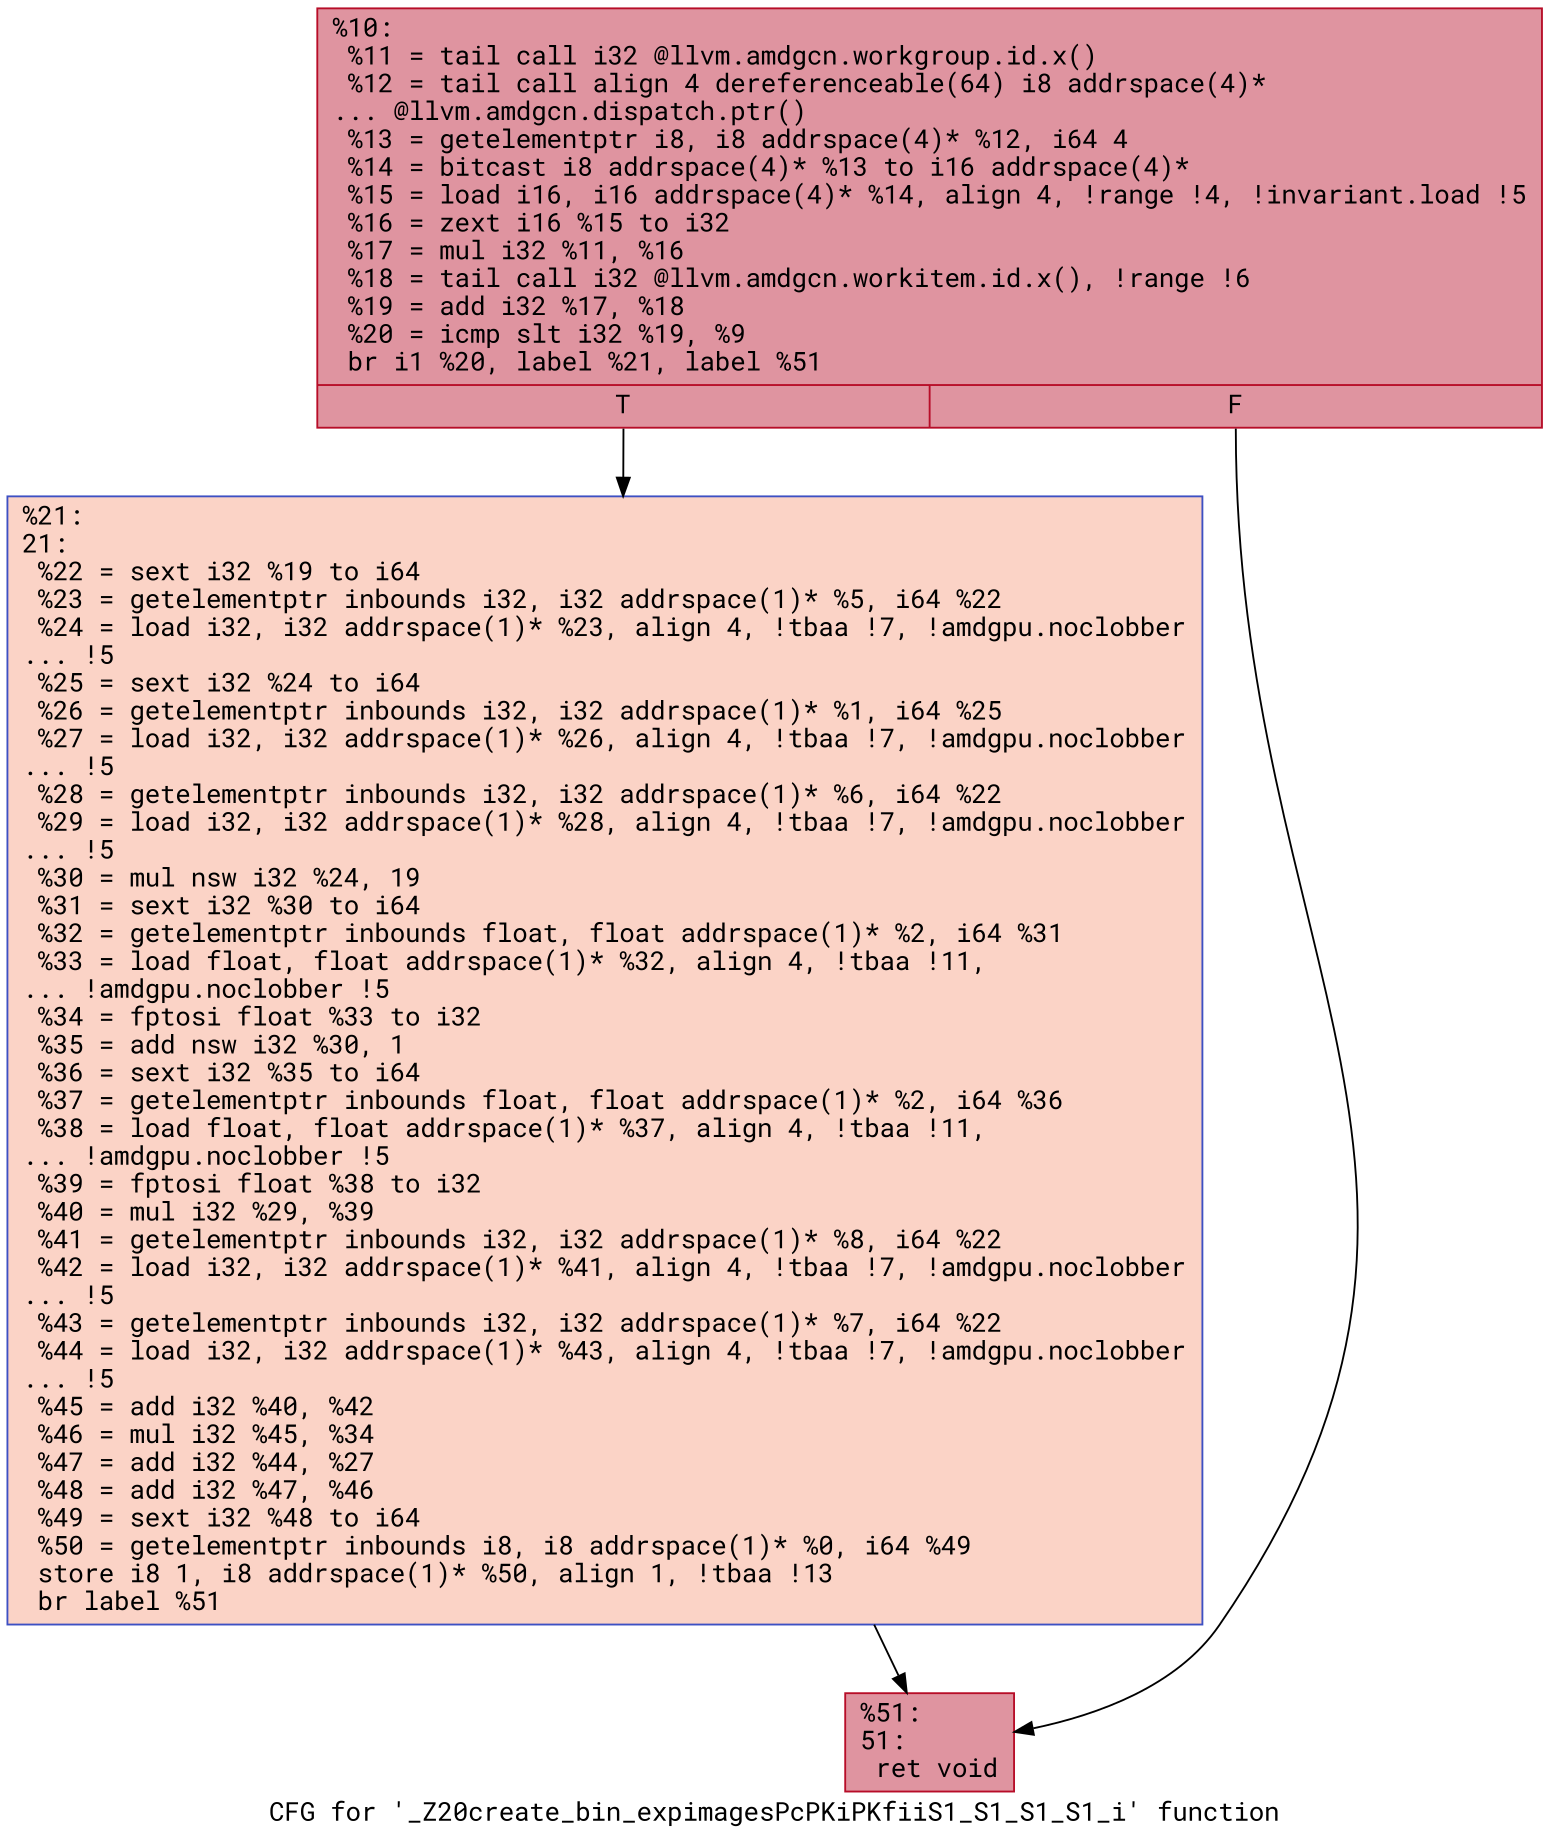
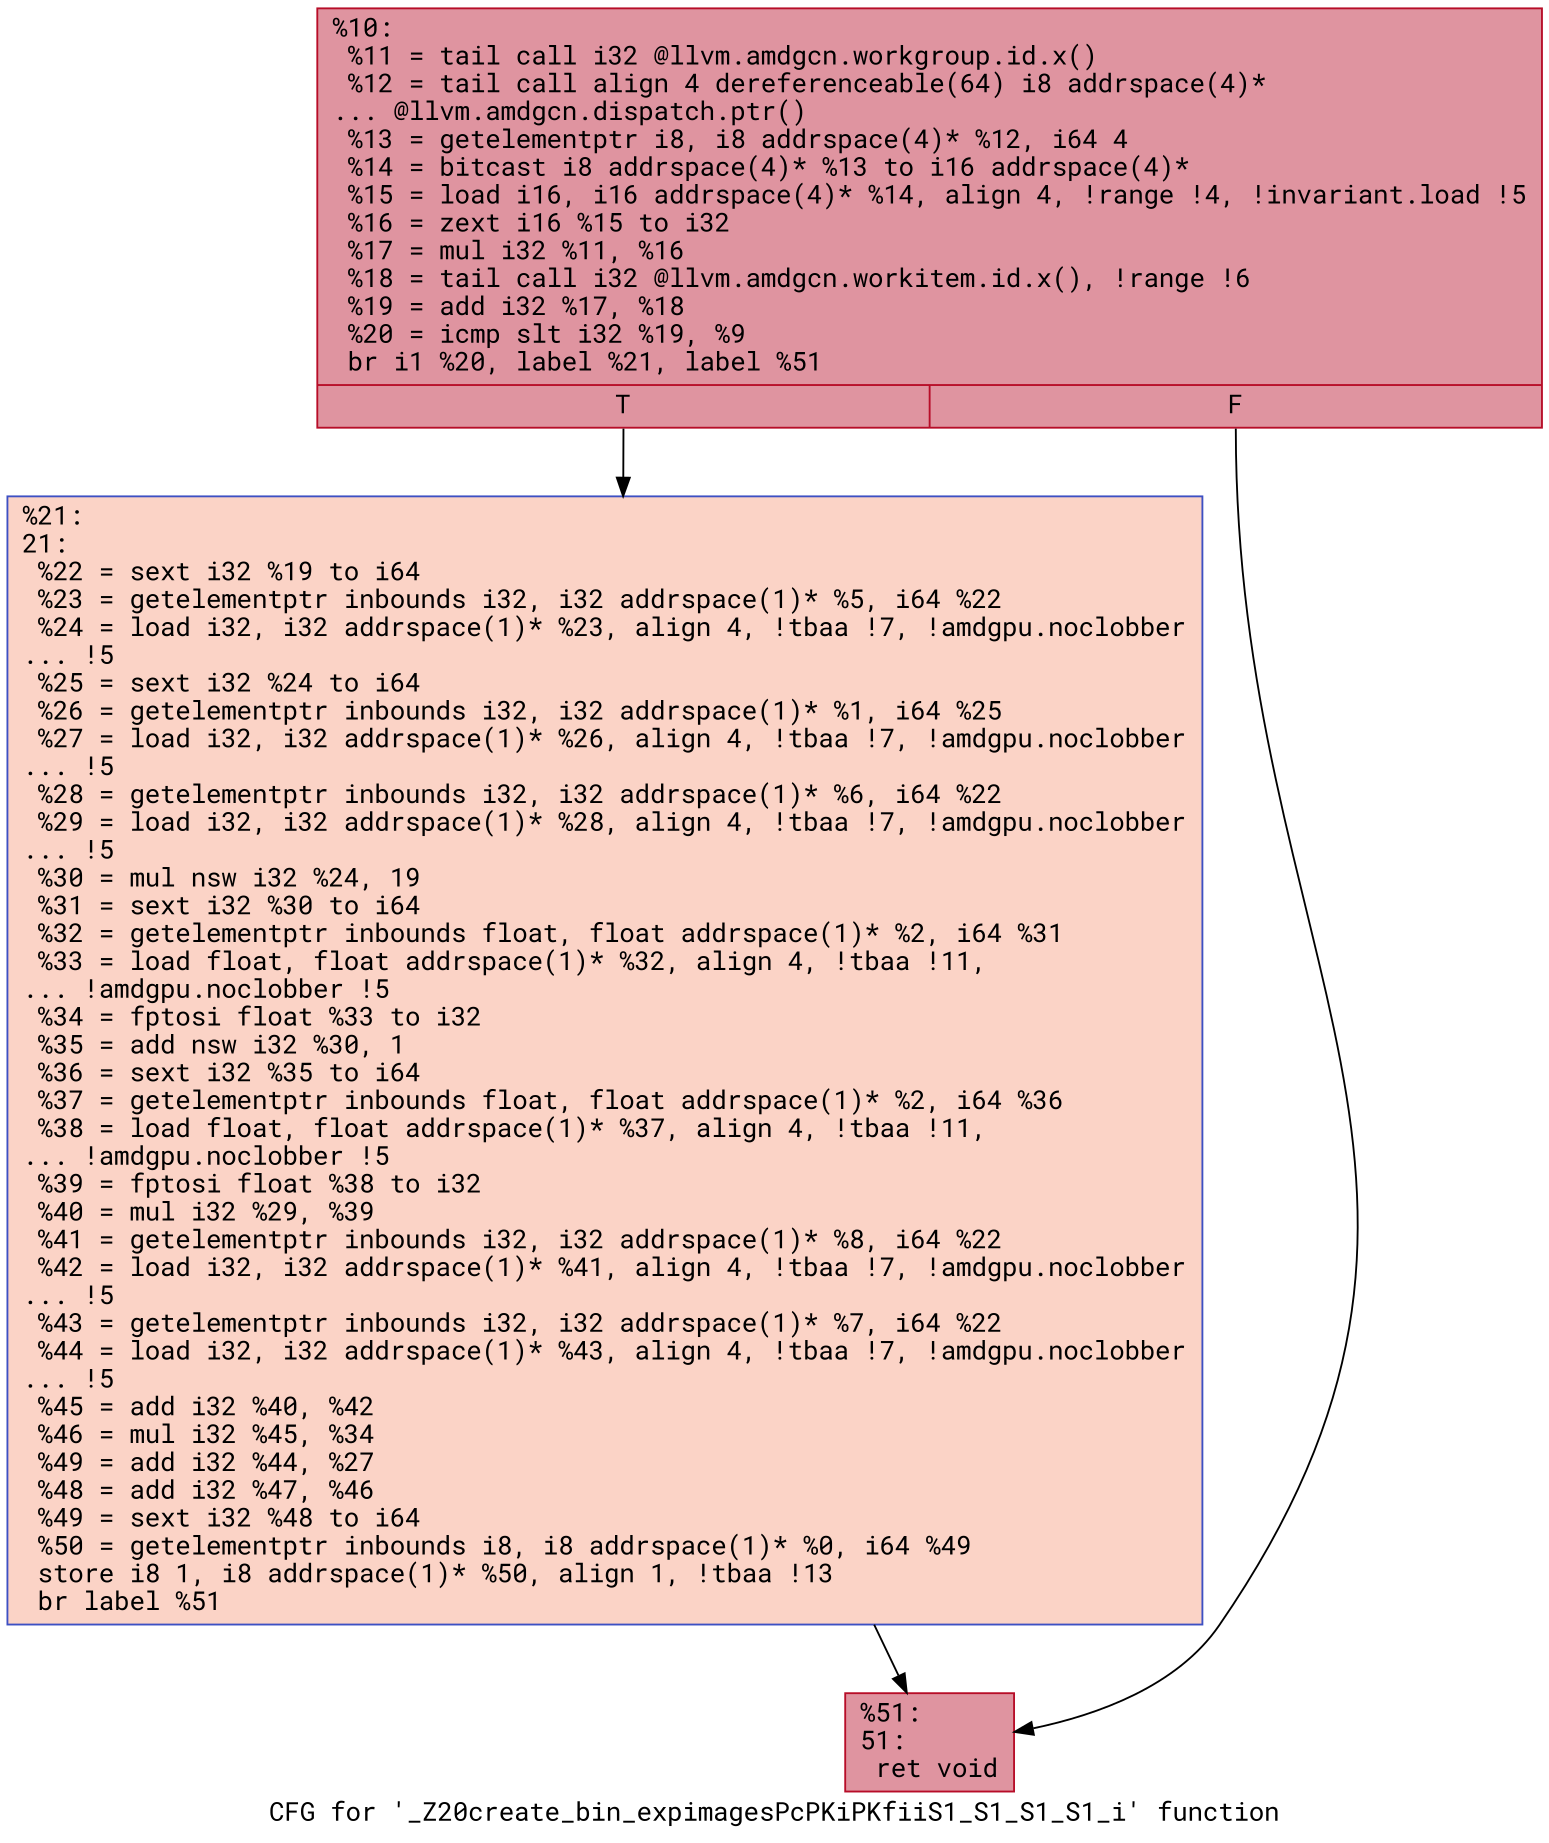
(199, 1463) -> (199, 1463)
